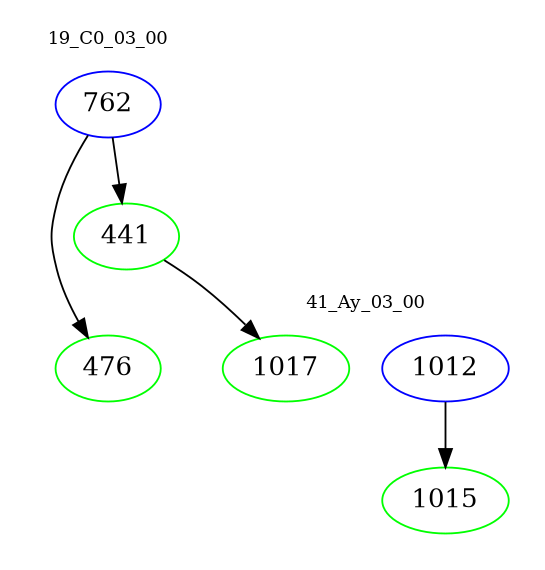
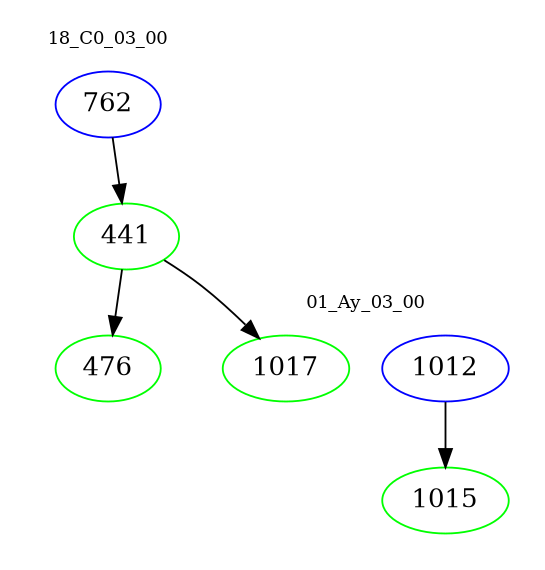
(108, 39) -> (108, 39)
(52, 227) -> (119, 293)
(366, 303) -> (366, 303)
